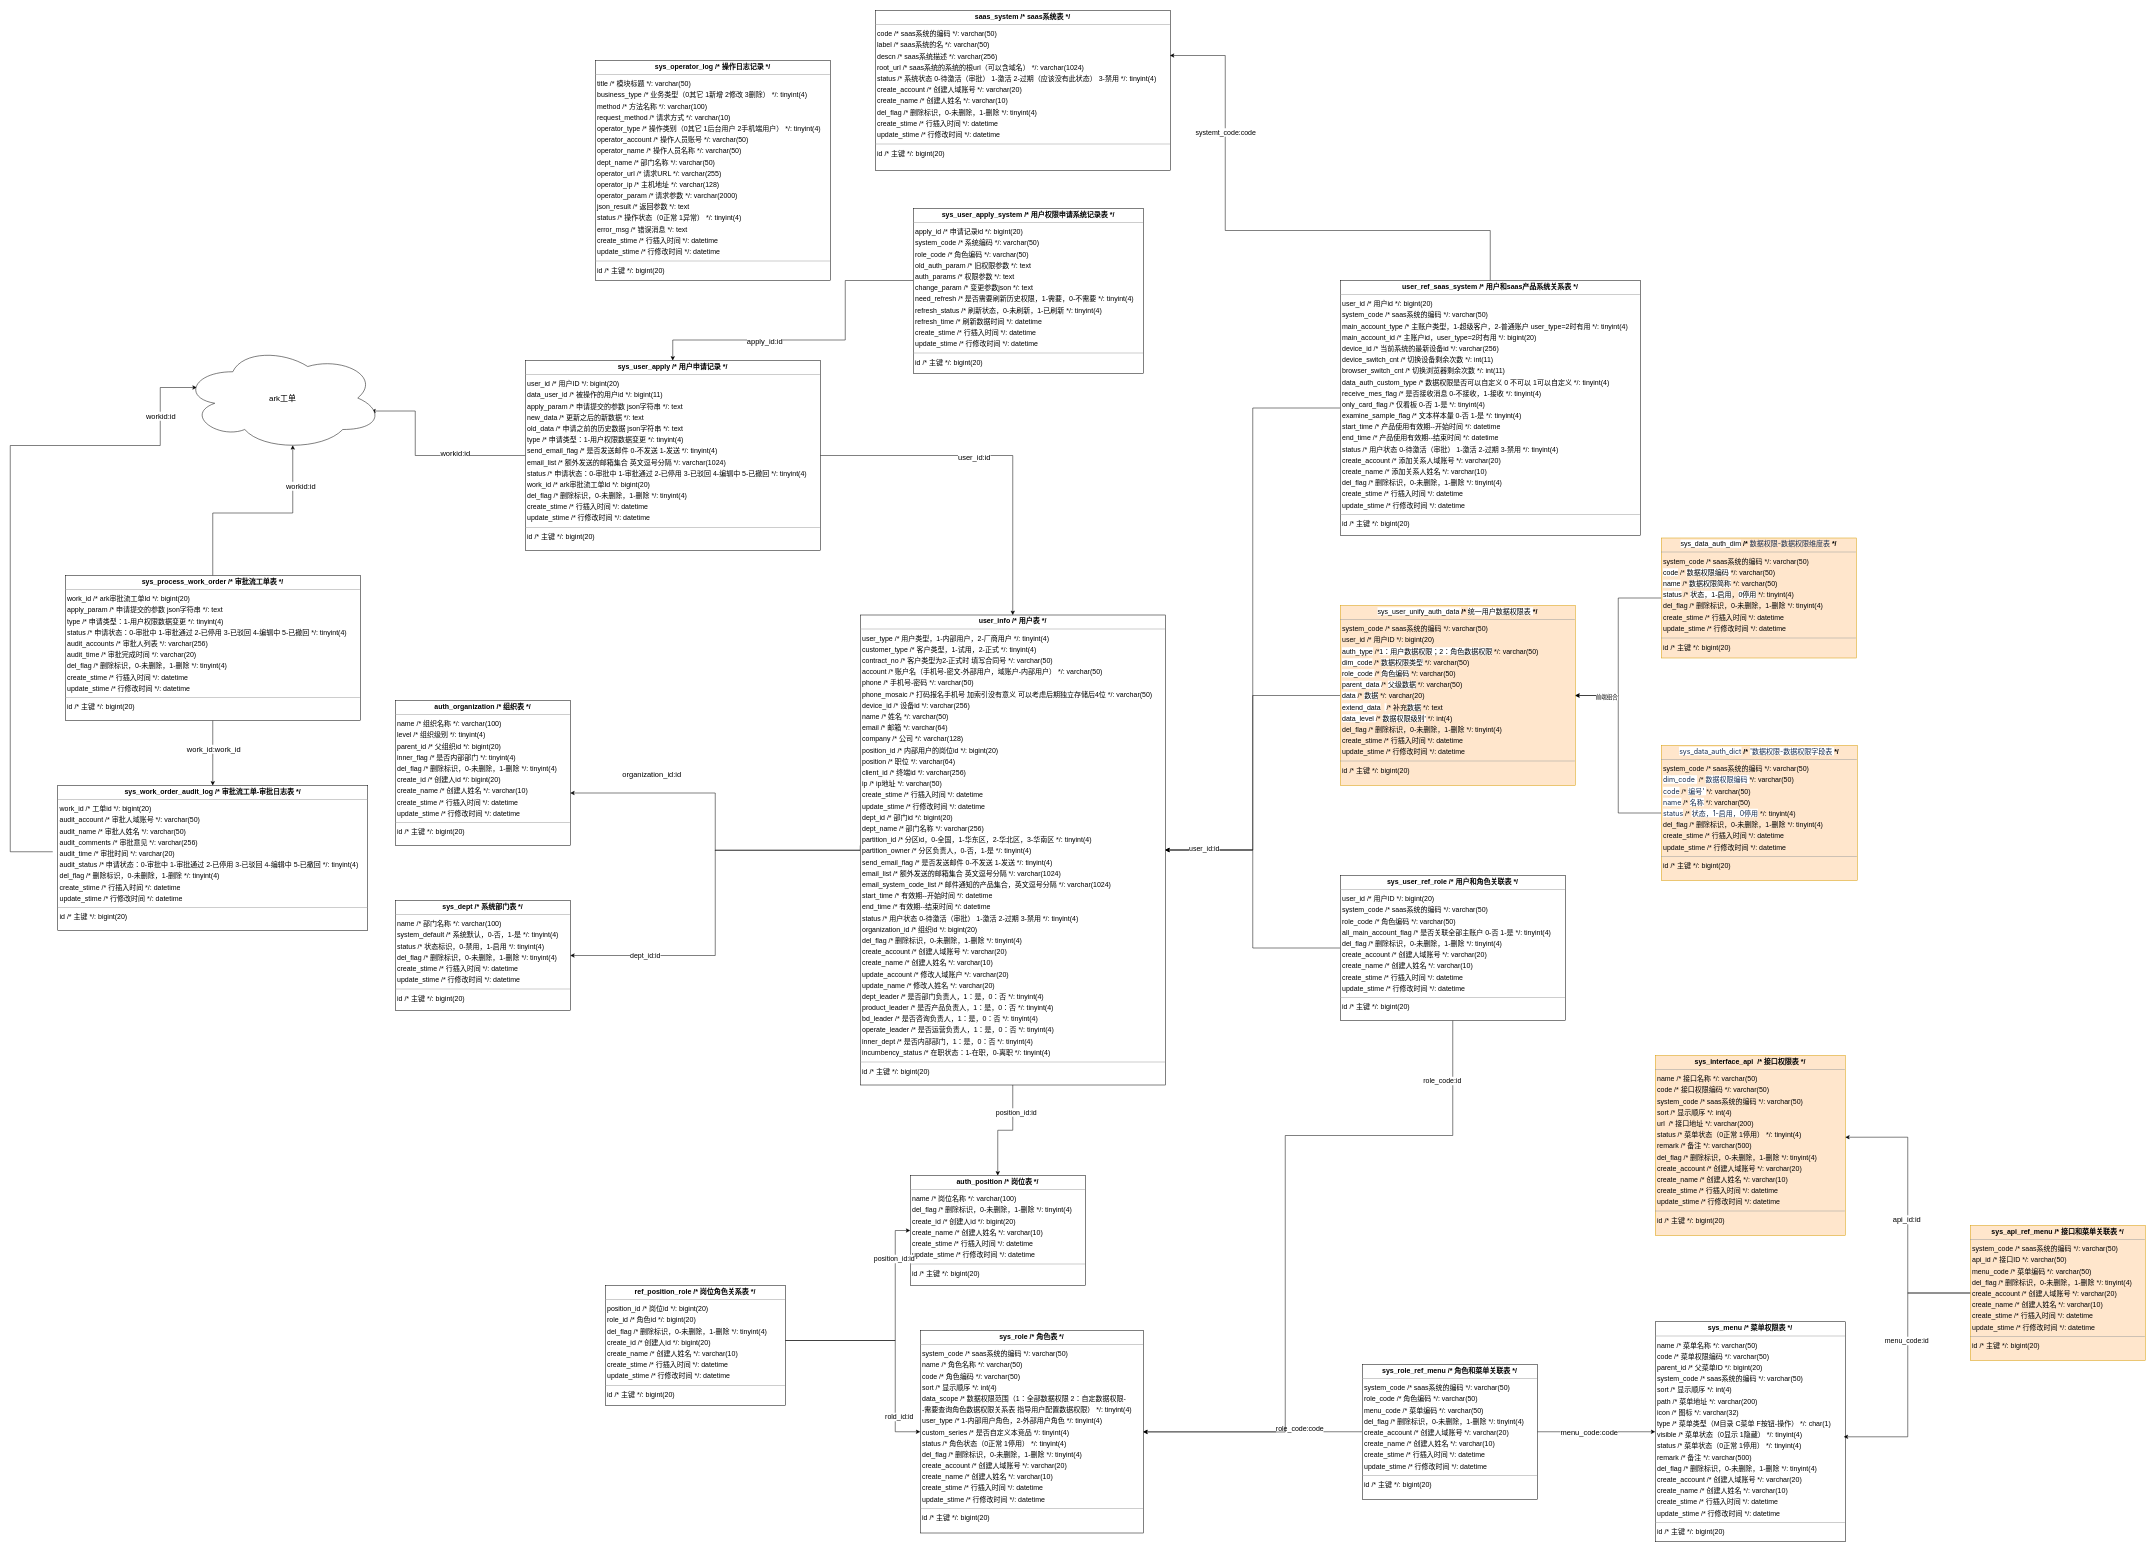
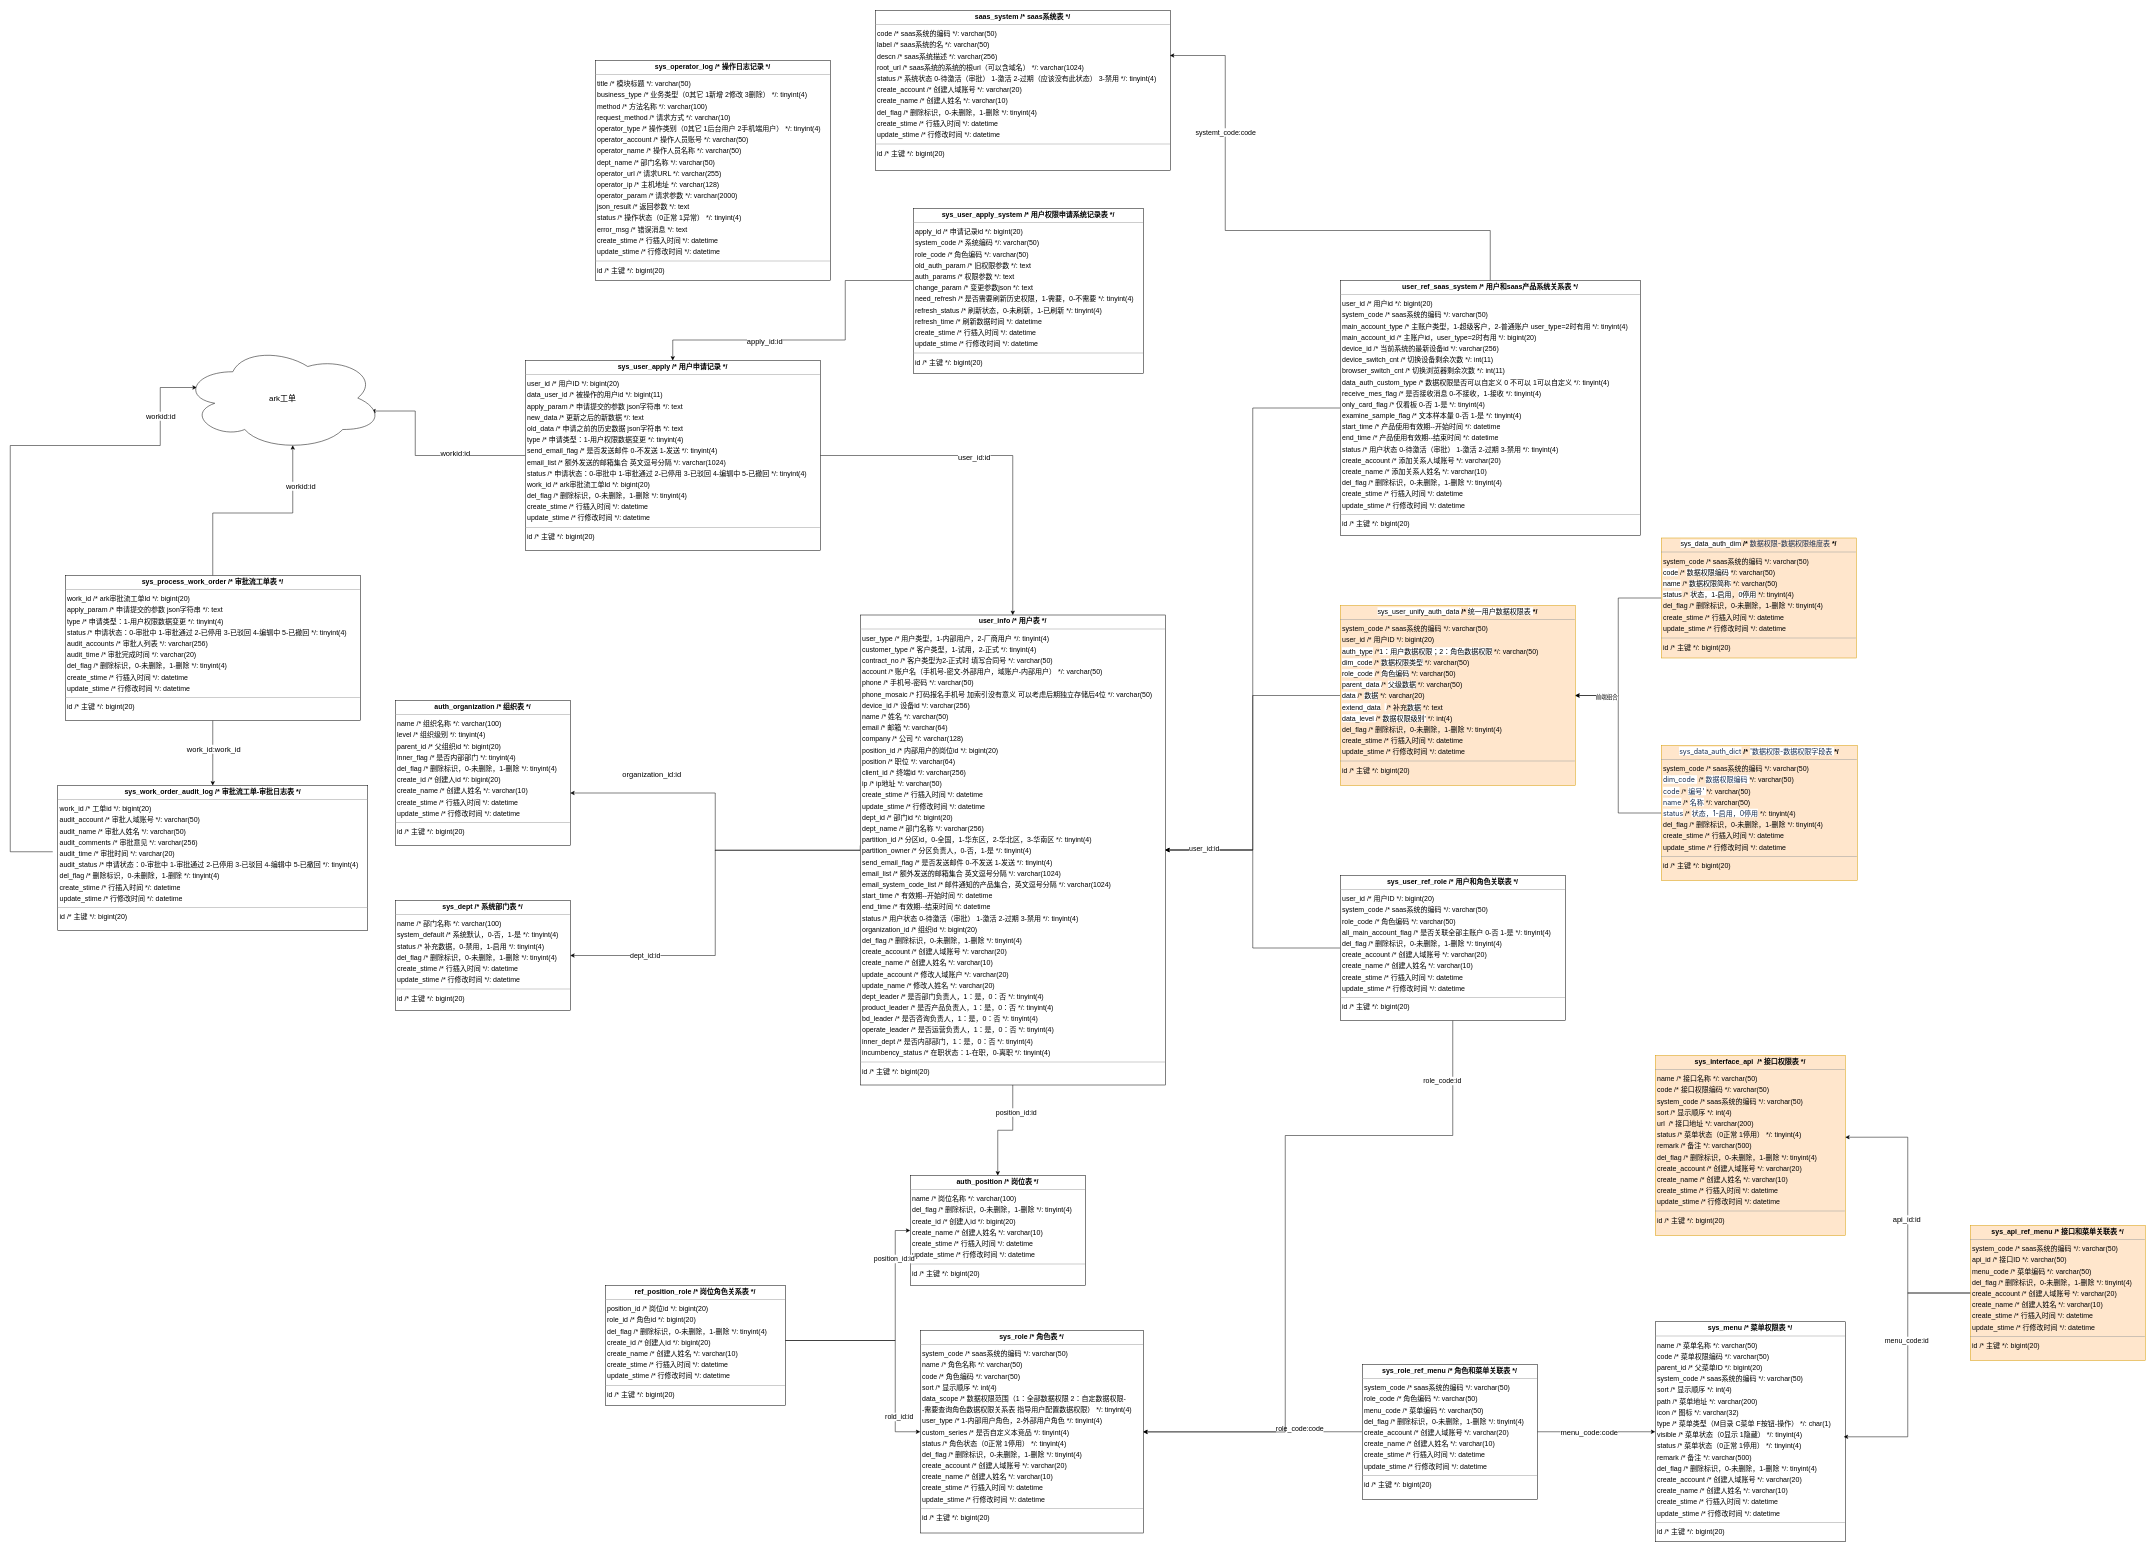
(490, 934) -> (490, 934)
